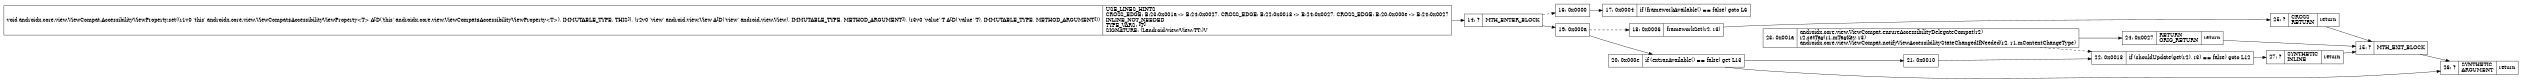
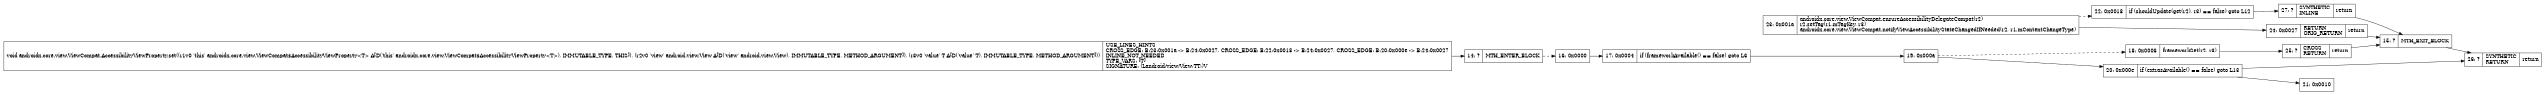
(1547, 26) -> (1825, 56)
(2013, 60) -> none
(1693, 61) -> (2190, 70)
(2477, 70) -> (2497, 62)
